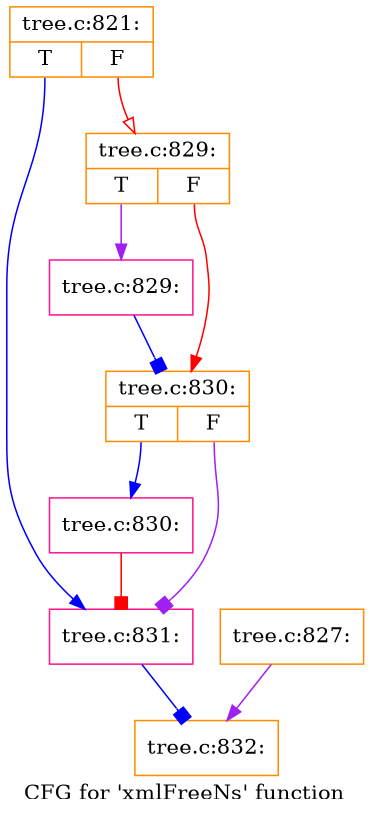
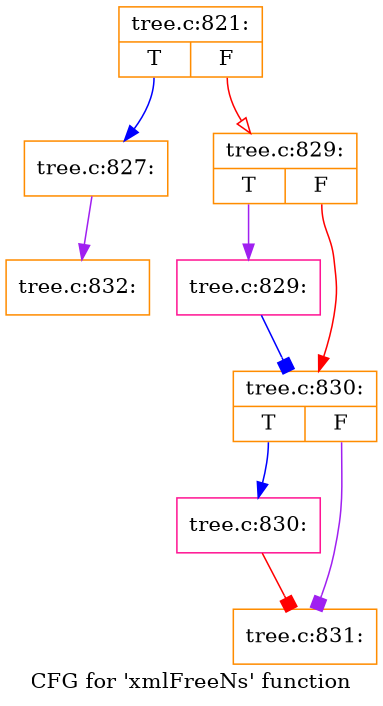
(7, 346) -> (148, 105)
(121, 637) -> (305, 637)
(159, 686) -> none
